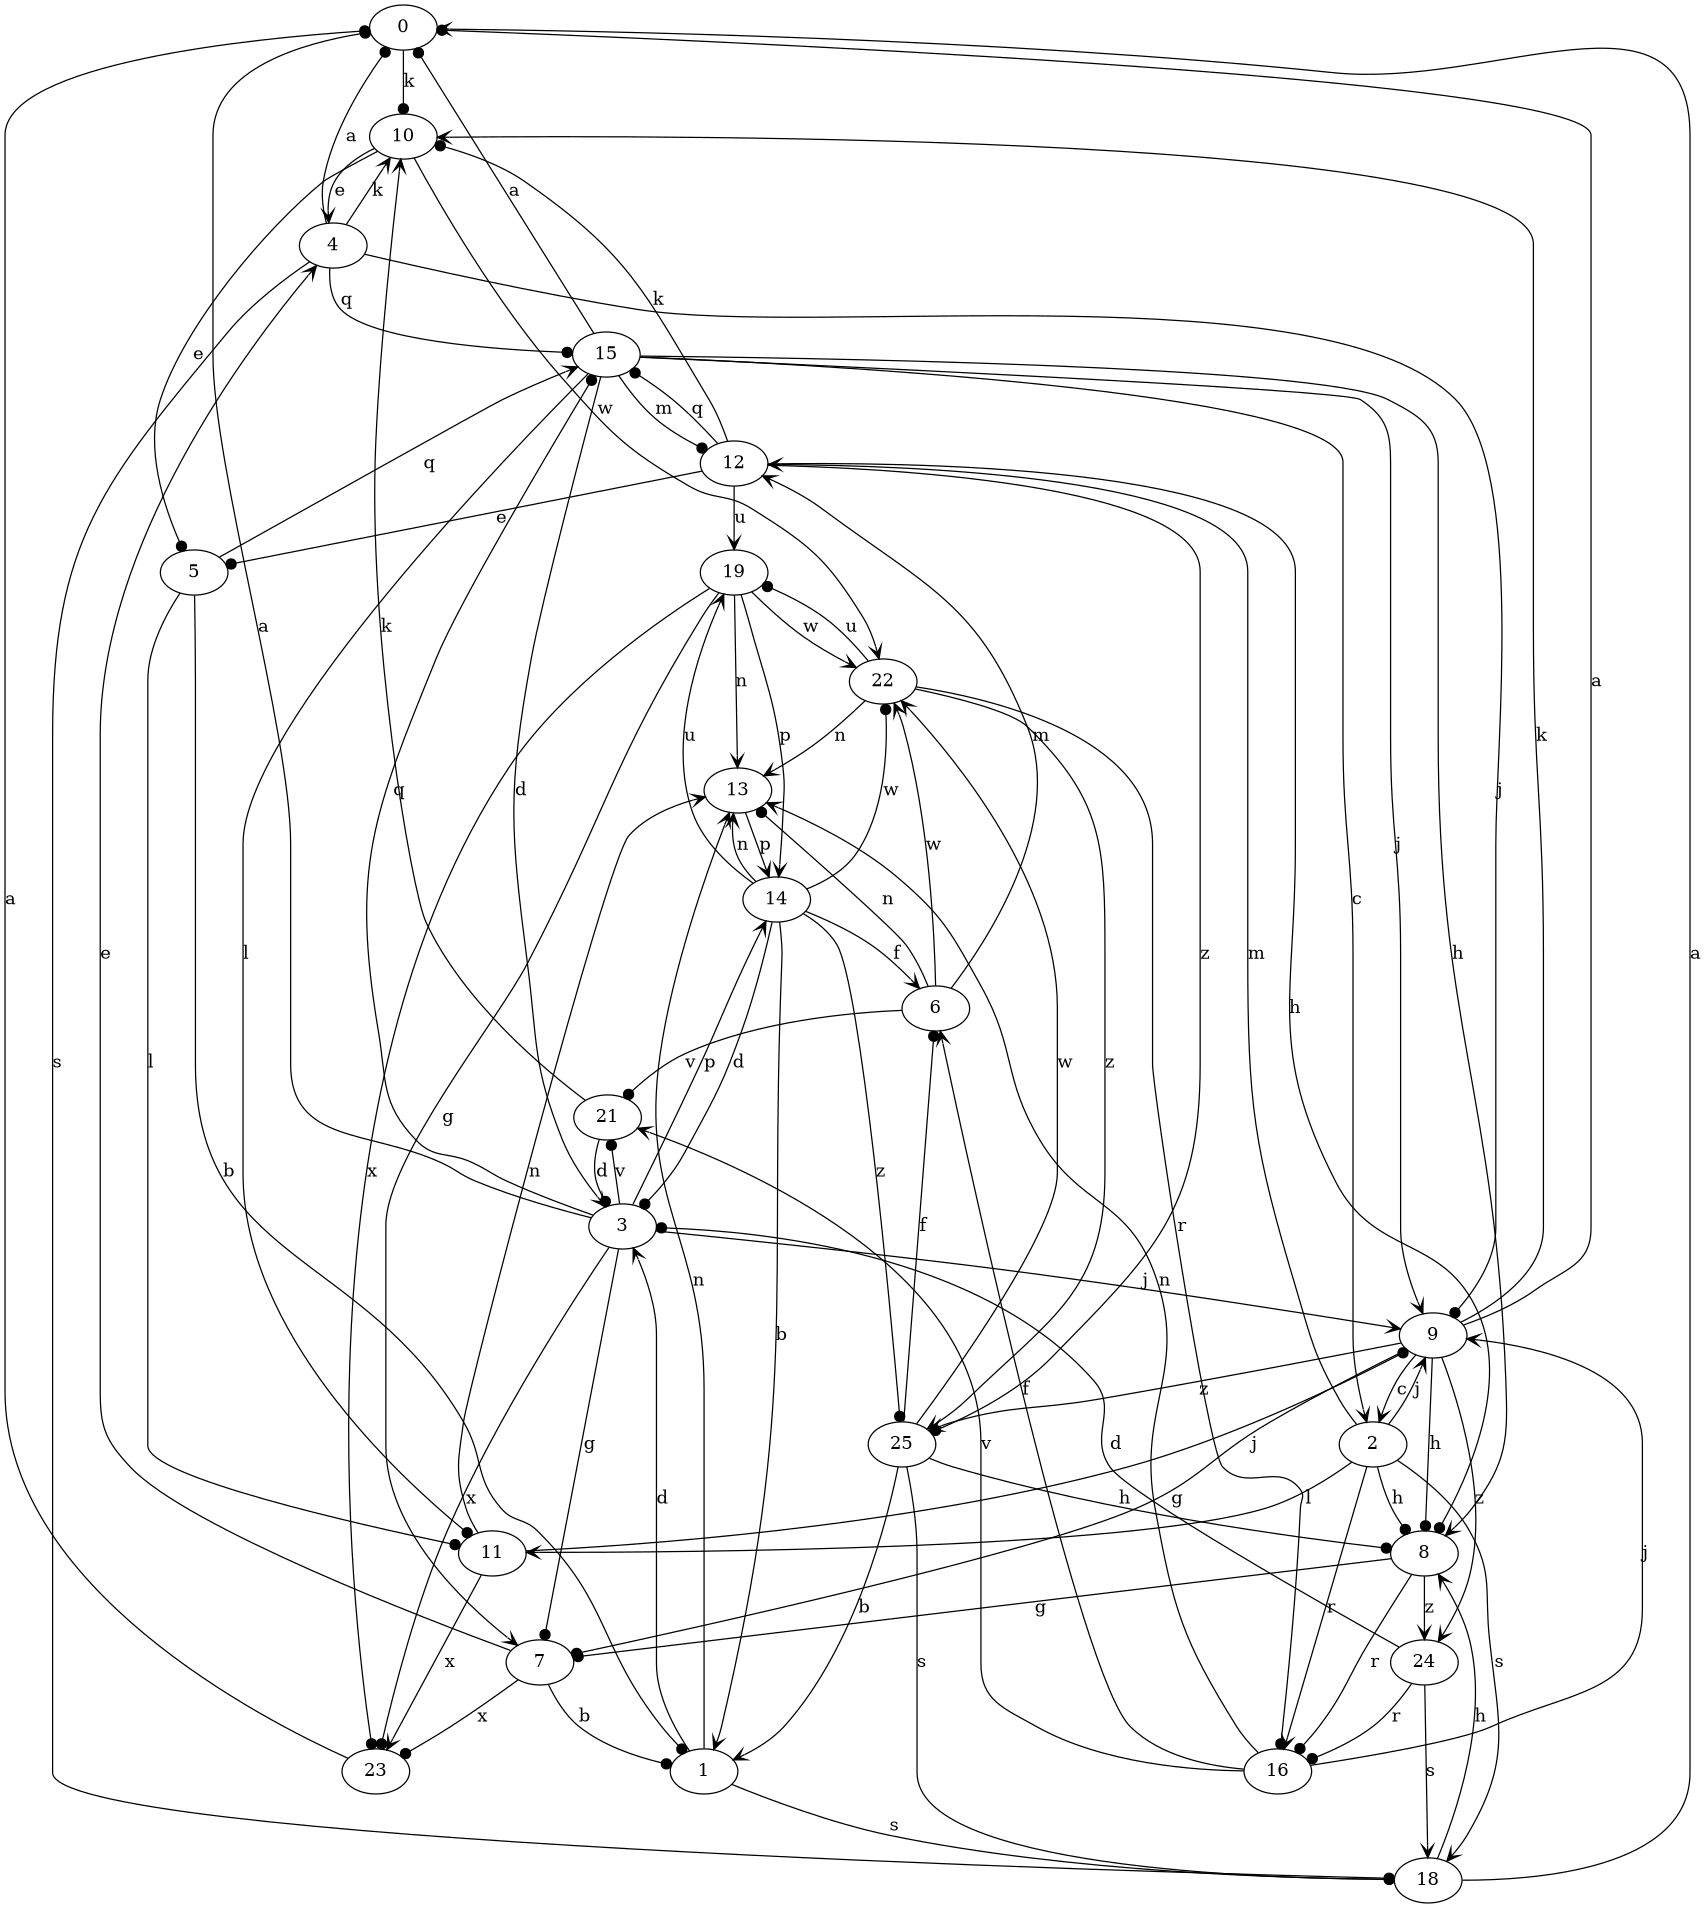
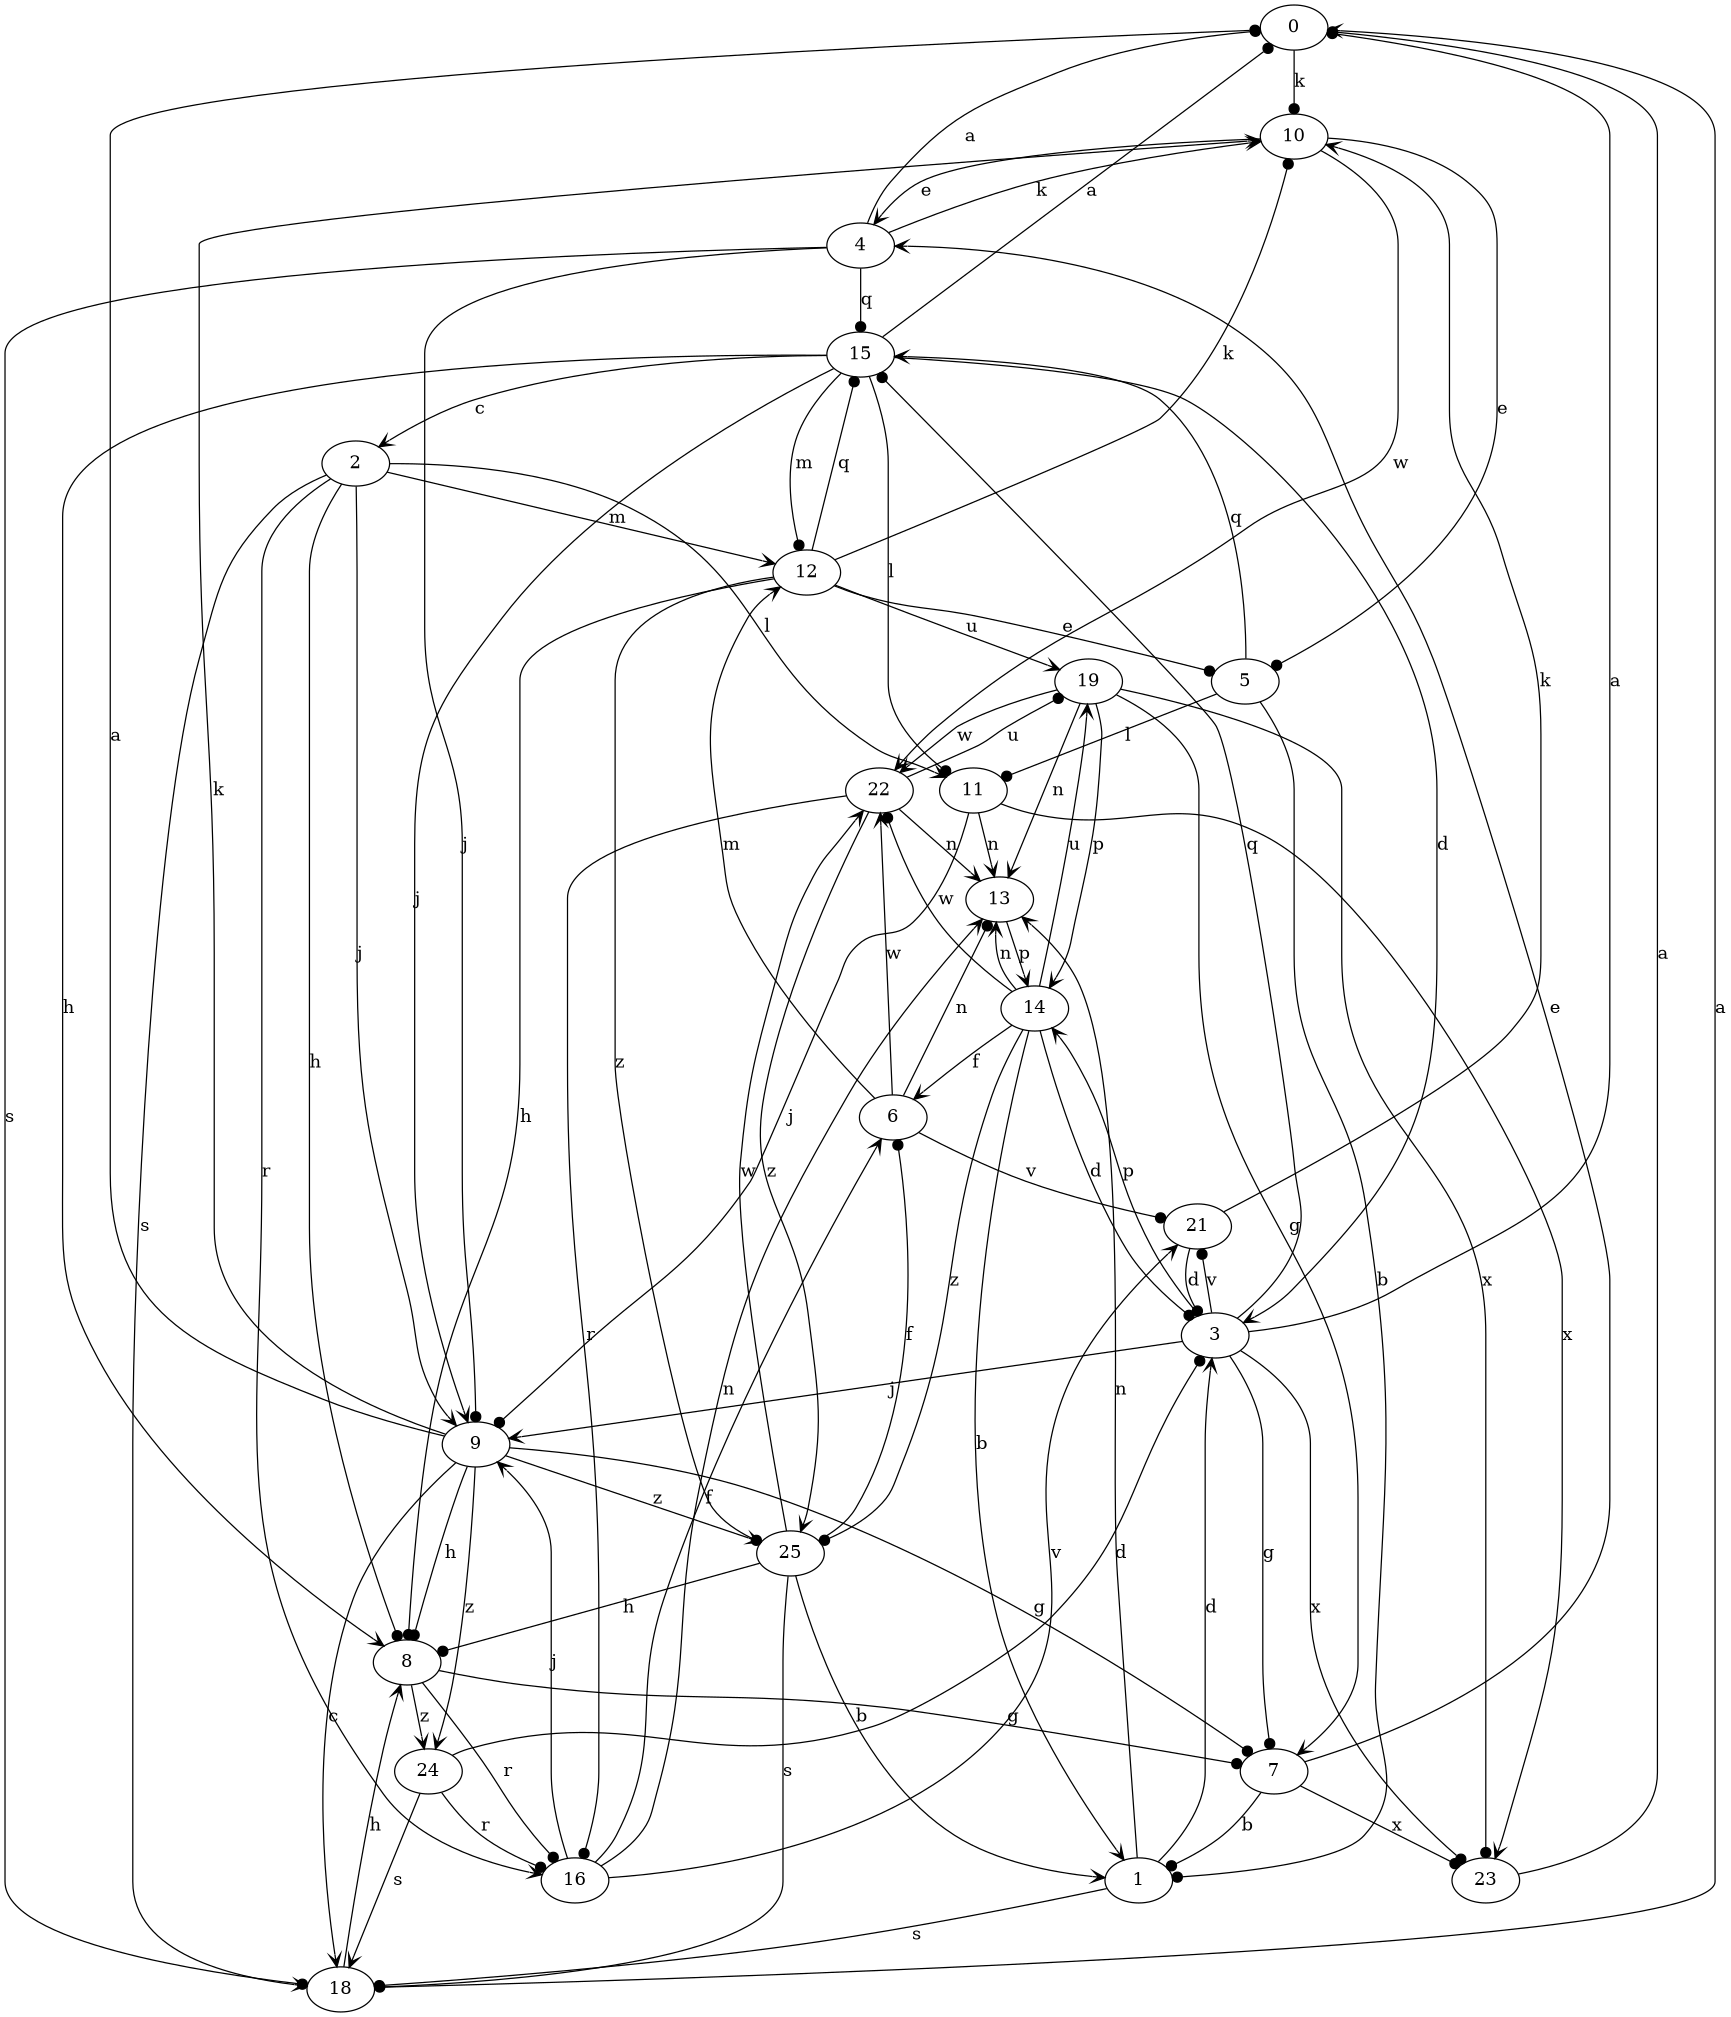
(1397, 1381) -> (331, 1690)
